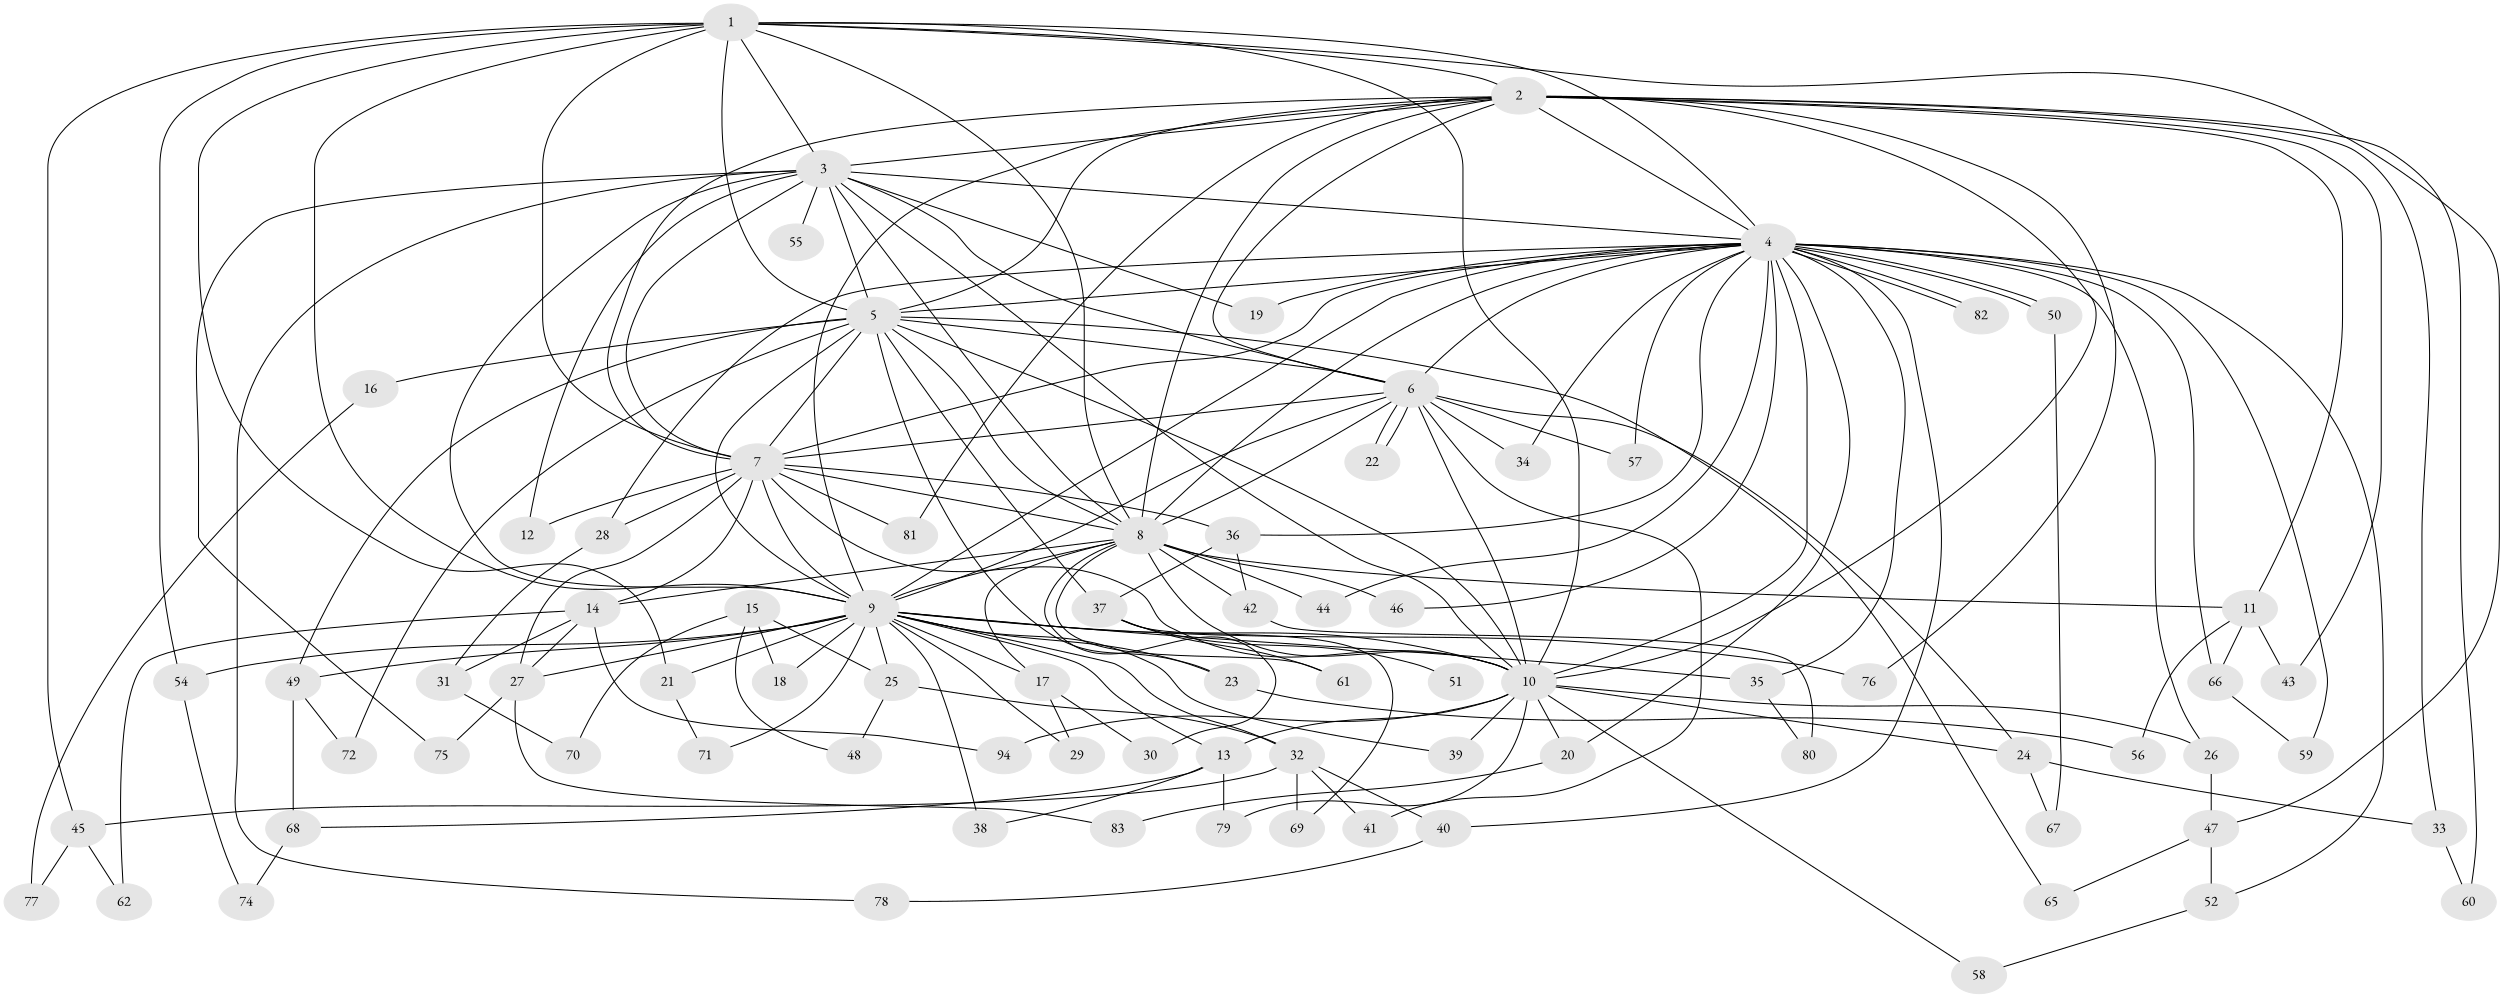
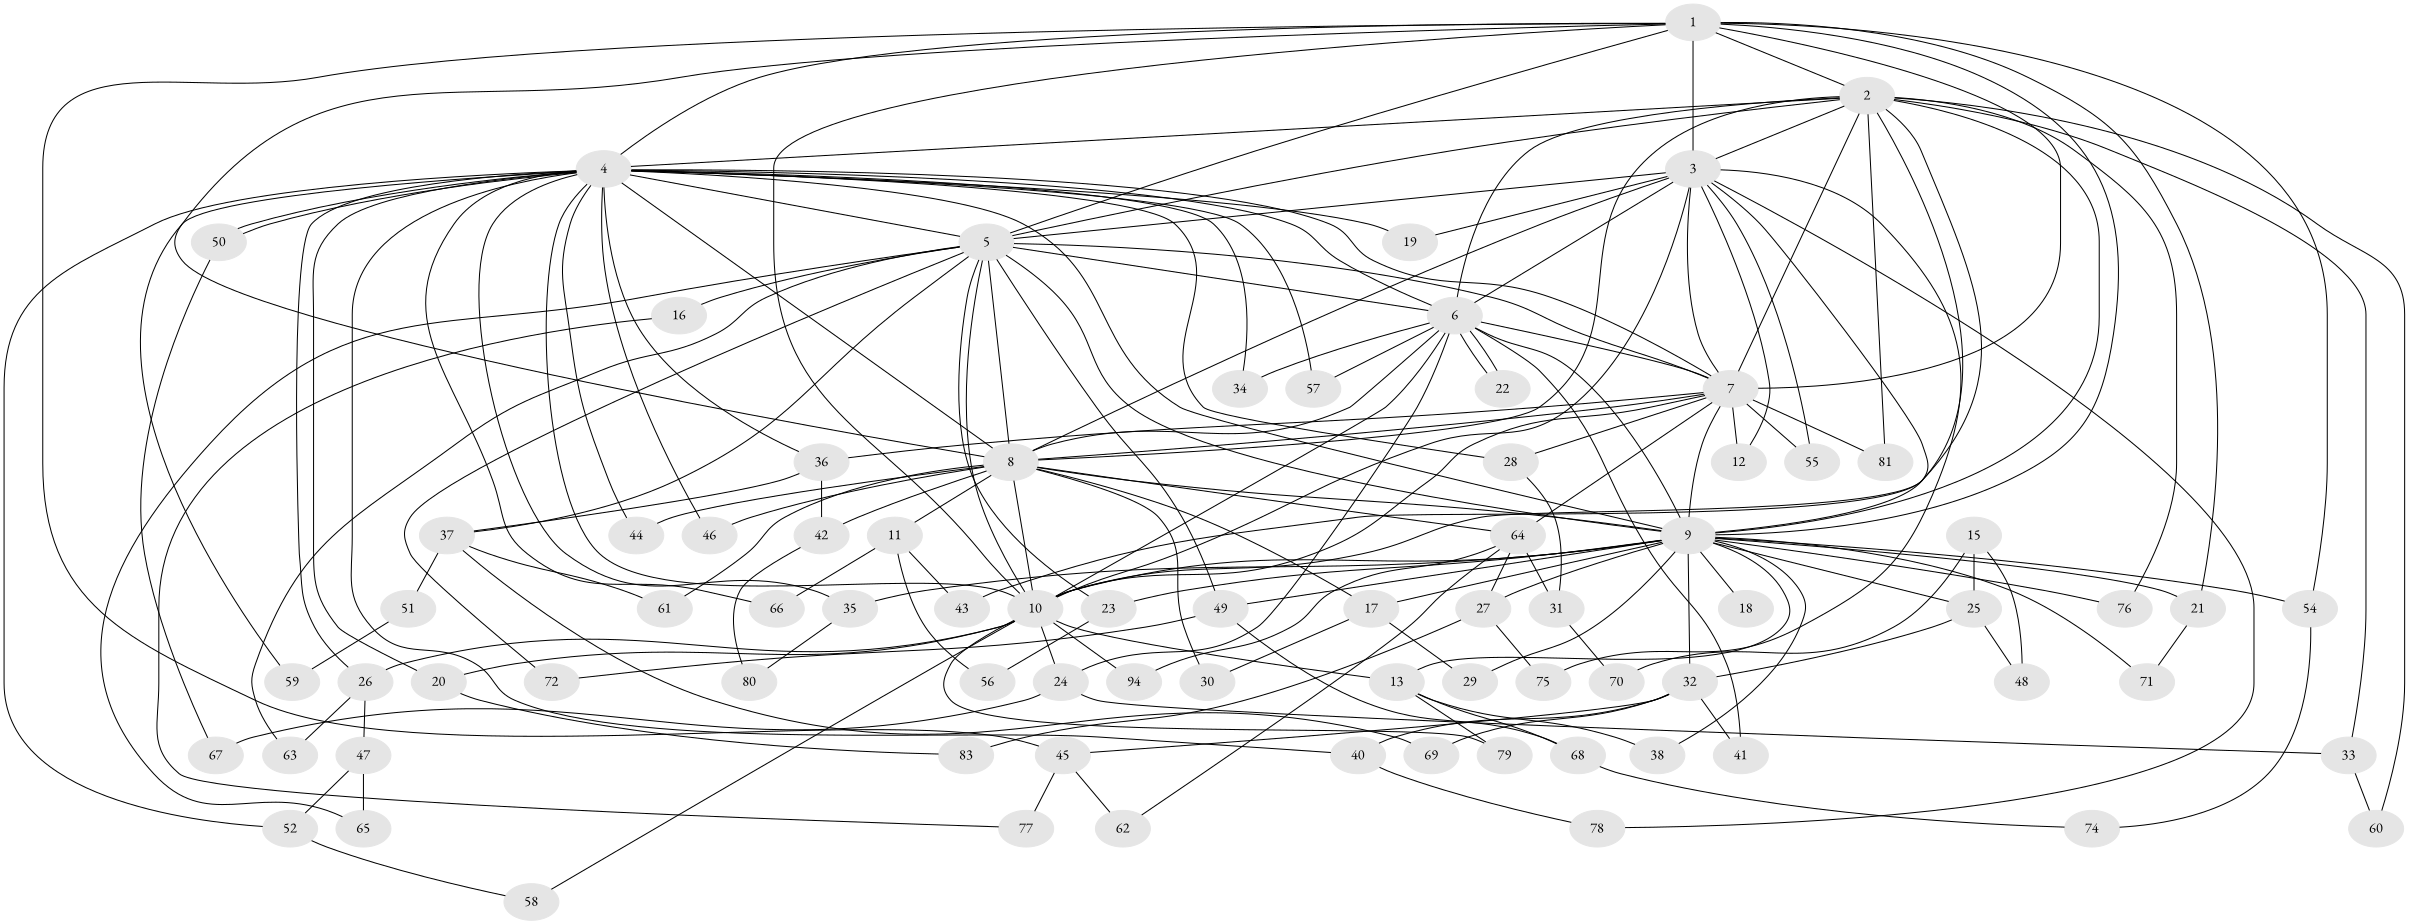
(2000, 75) -> none
(2245, 141) -> none
(1274, 204) -> none
(1981, 316) -> none
(618, 563) -> (1771, 426)
(593, 609) -> (1518, 535)
(764, 641) -> none
(2260, 719) -> (350, 645)
none -> (290, 755)
(1456, 755) -> none
